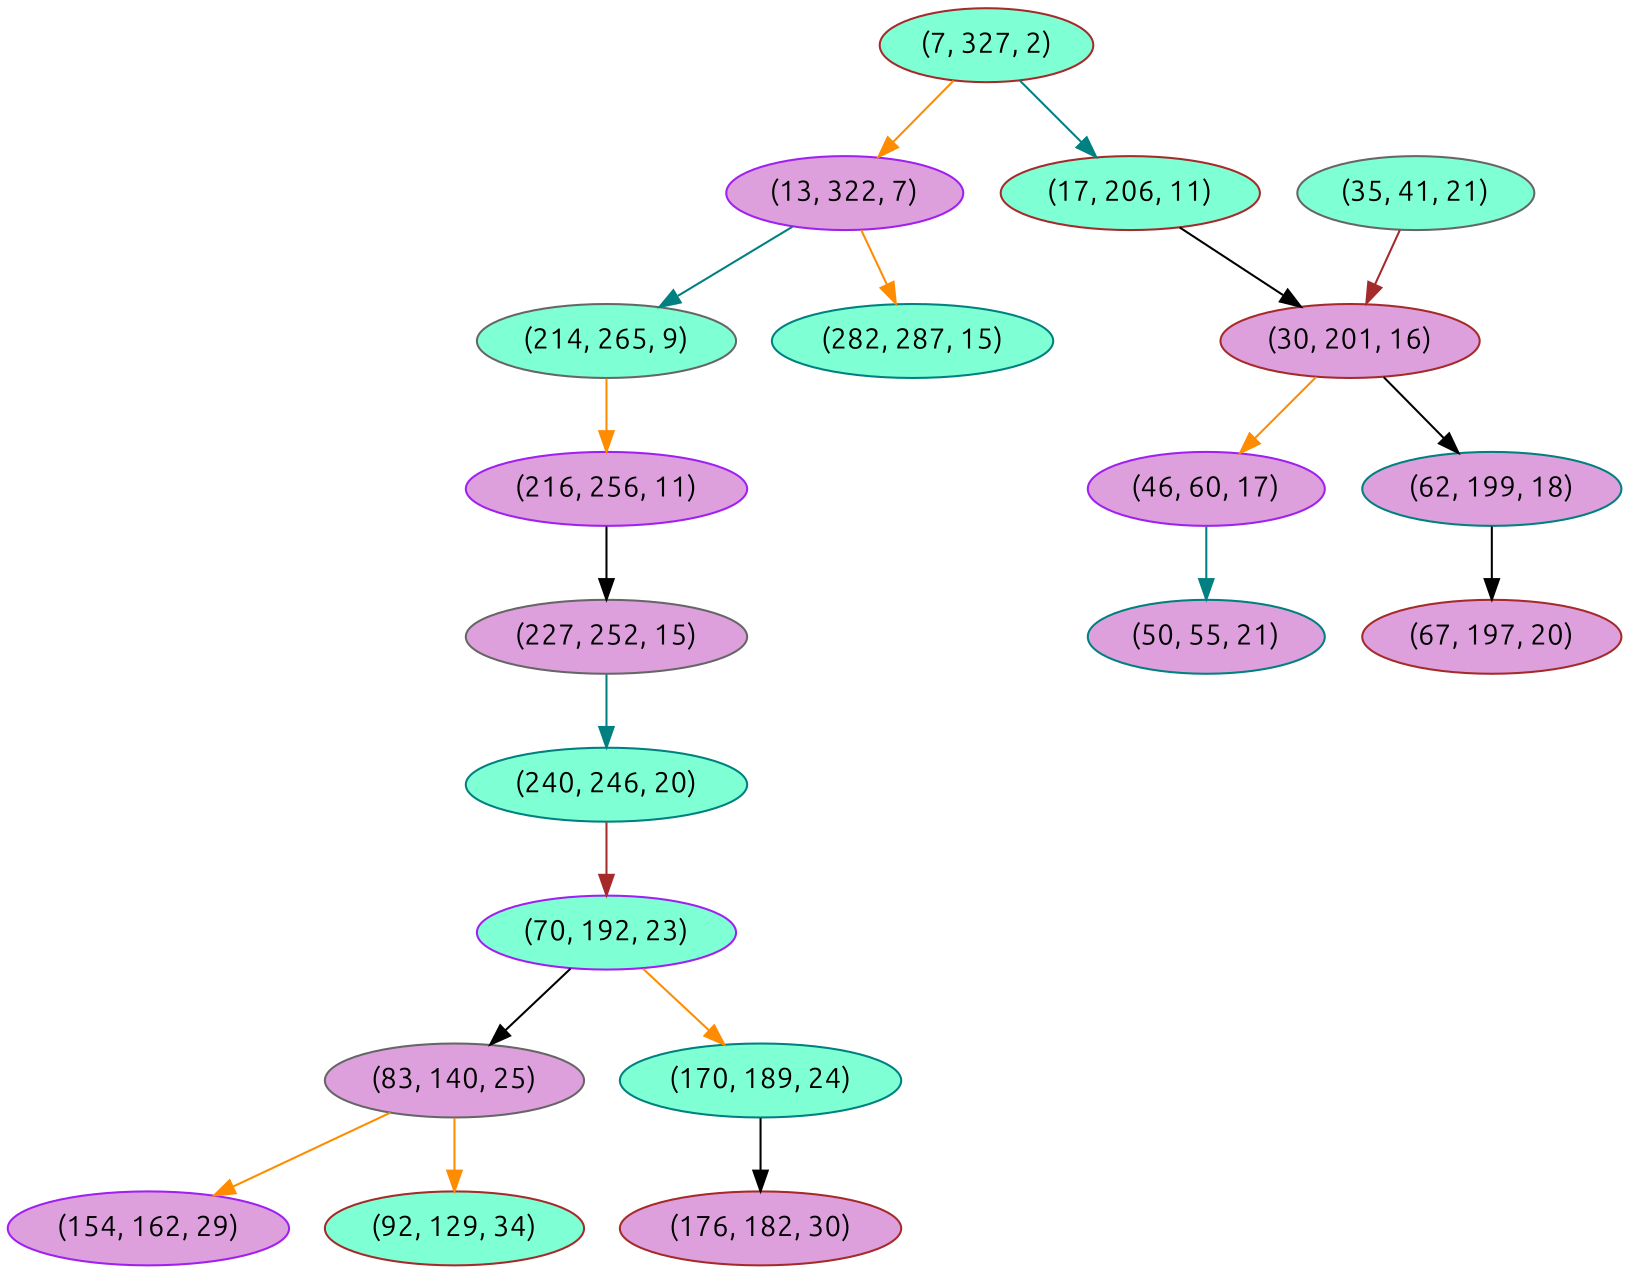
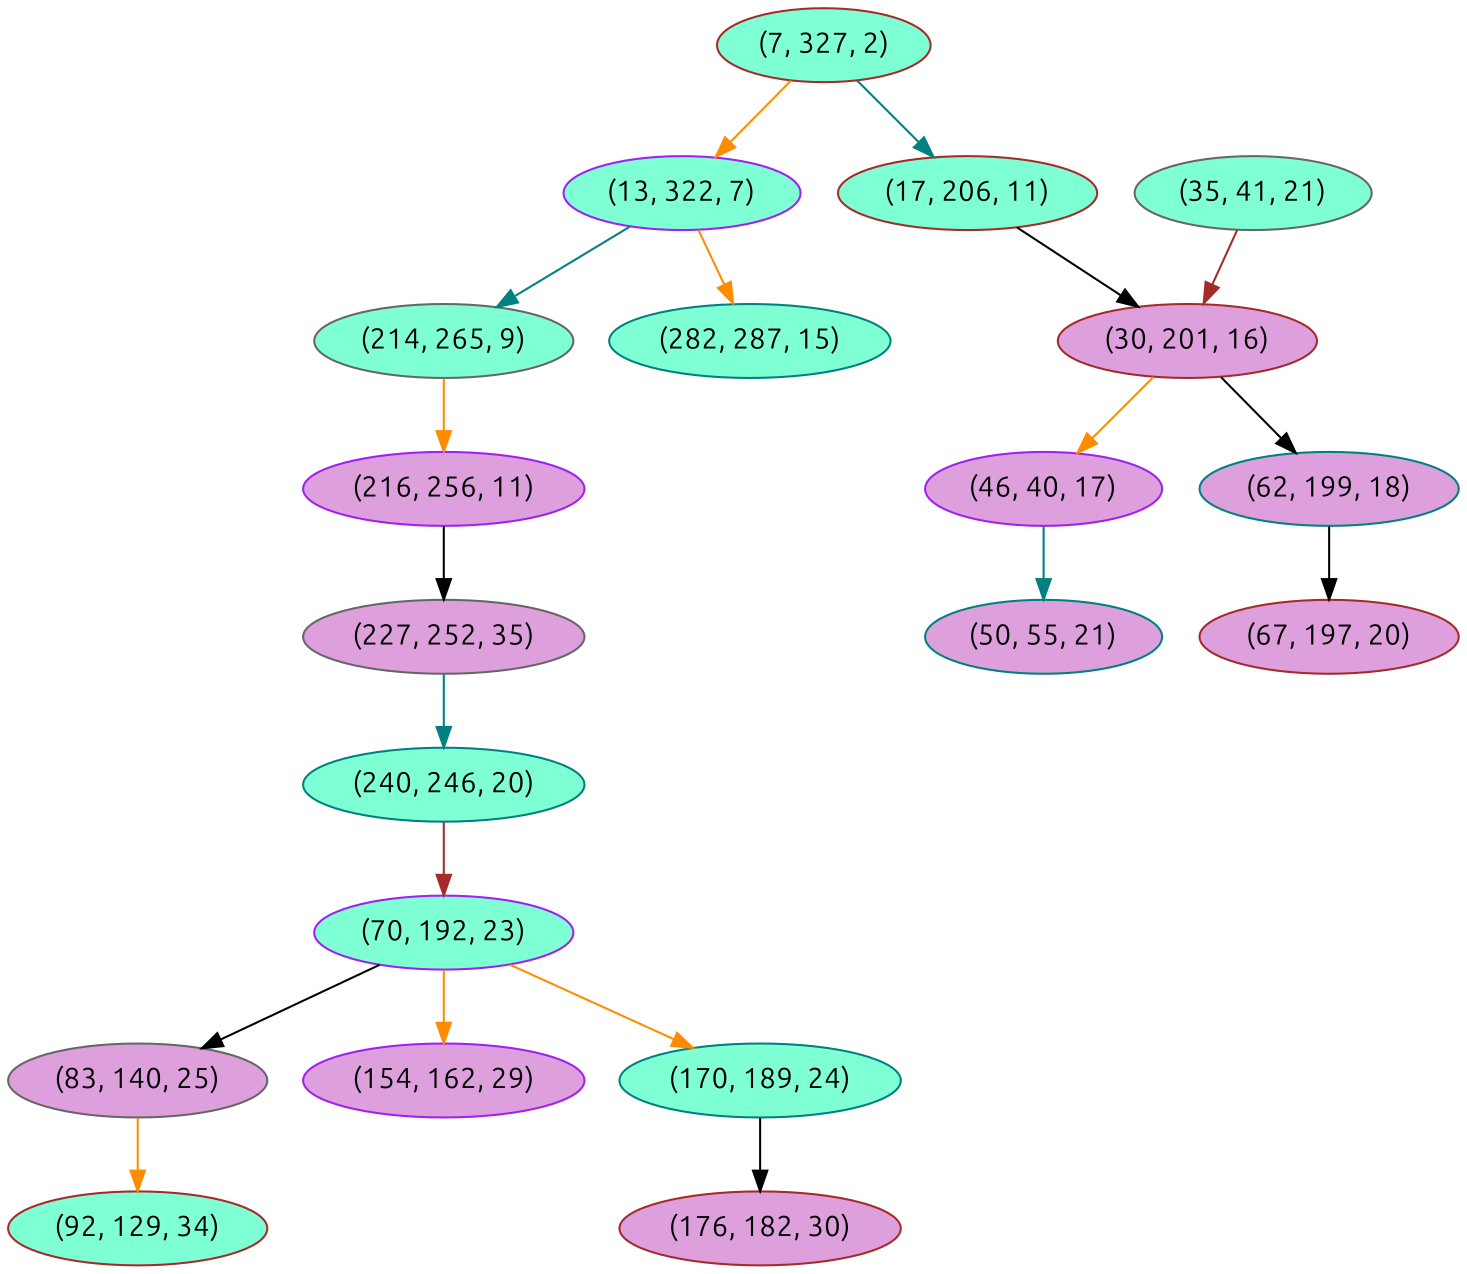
(845, 193) -> (682, 193)
(1206, 489) -> (1044, 489)
(606, 637) -> (444, 637)
(312, 1150) -> (444, 996)
